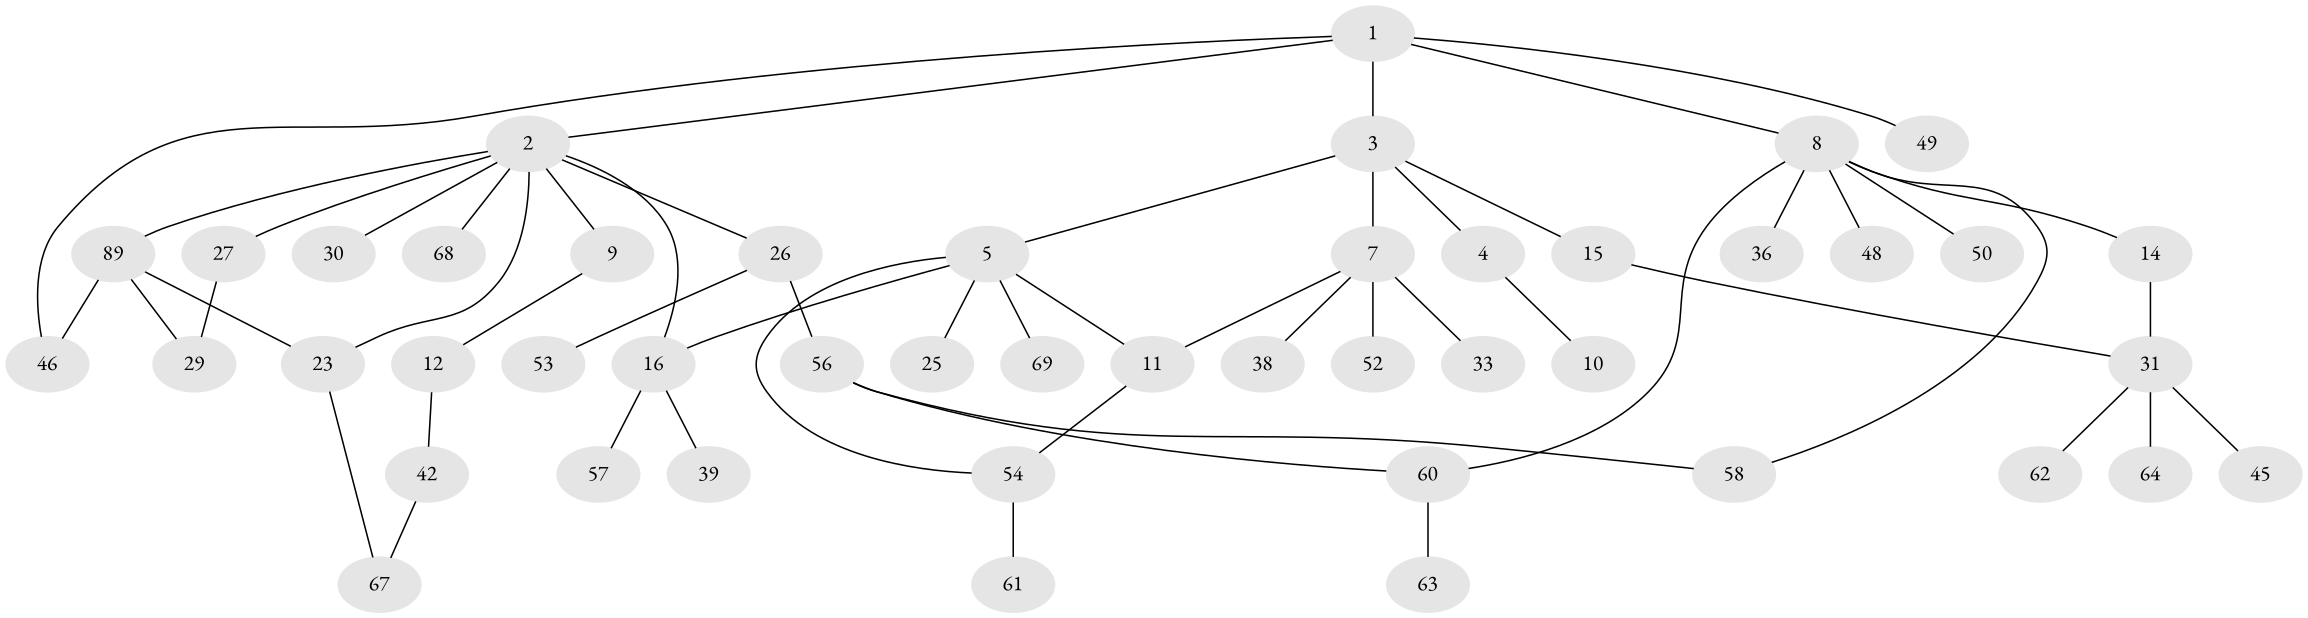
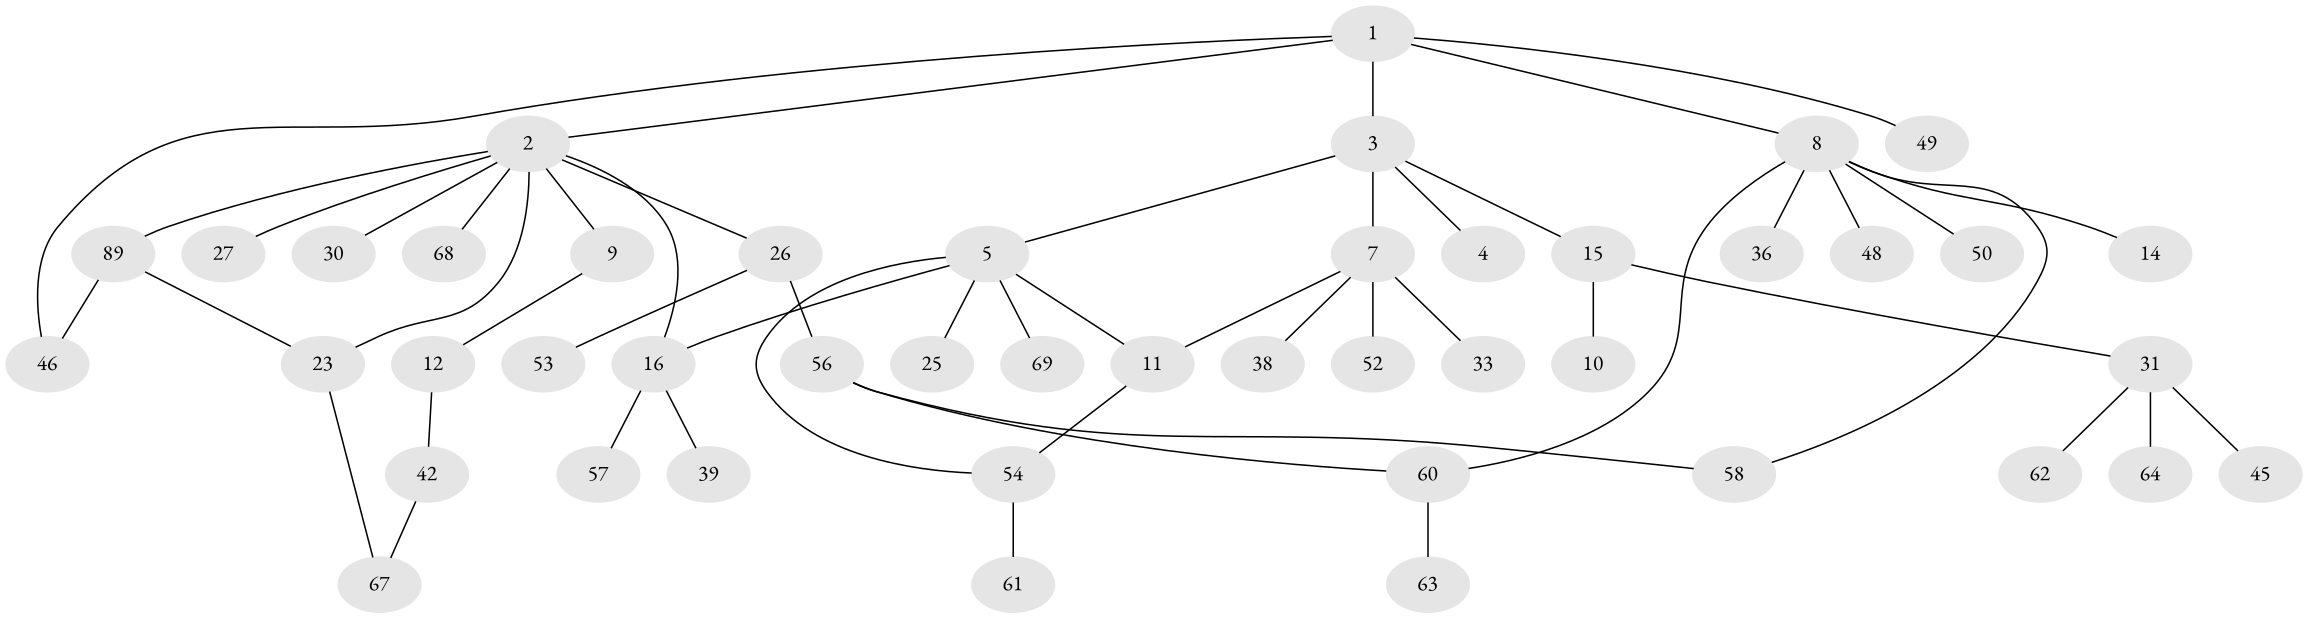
(1538, 309) -> (1593, 309)
(2150, 309) -> none
(194, 364) -> none
